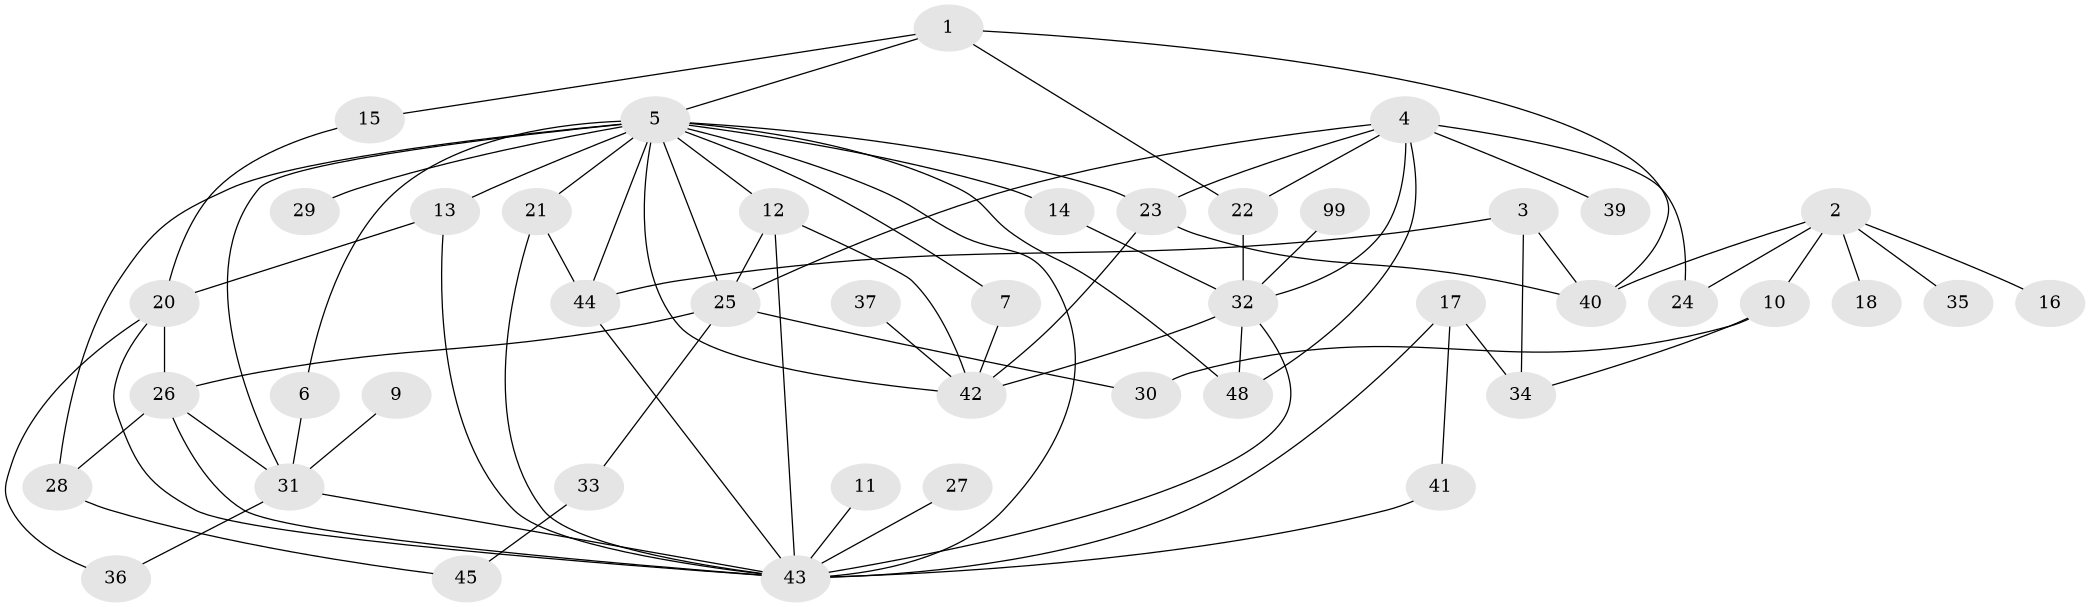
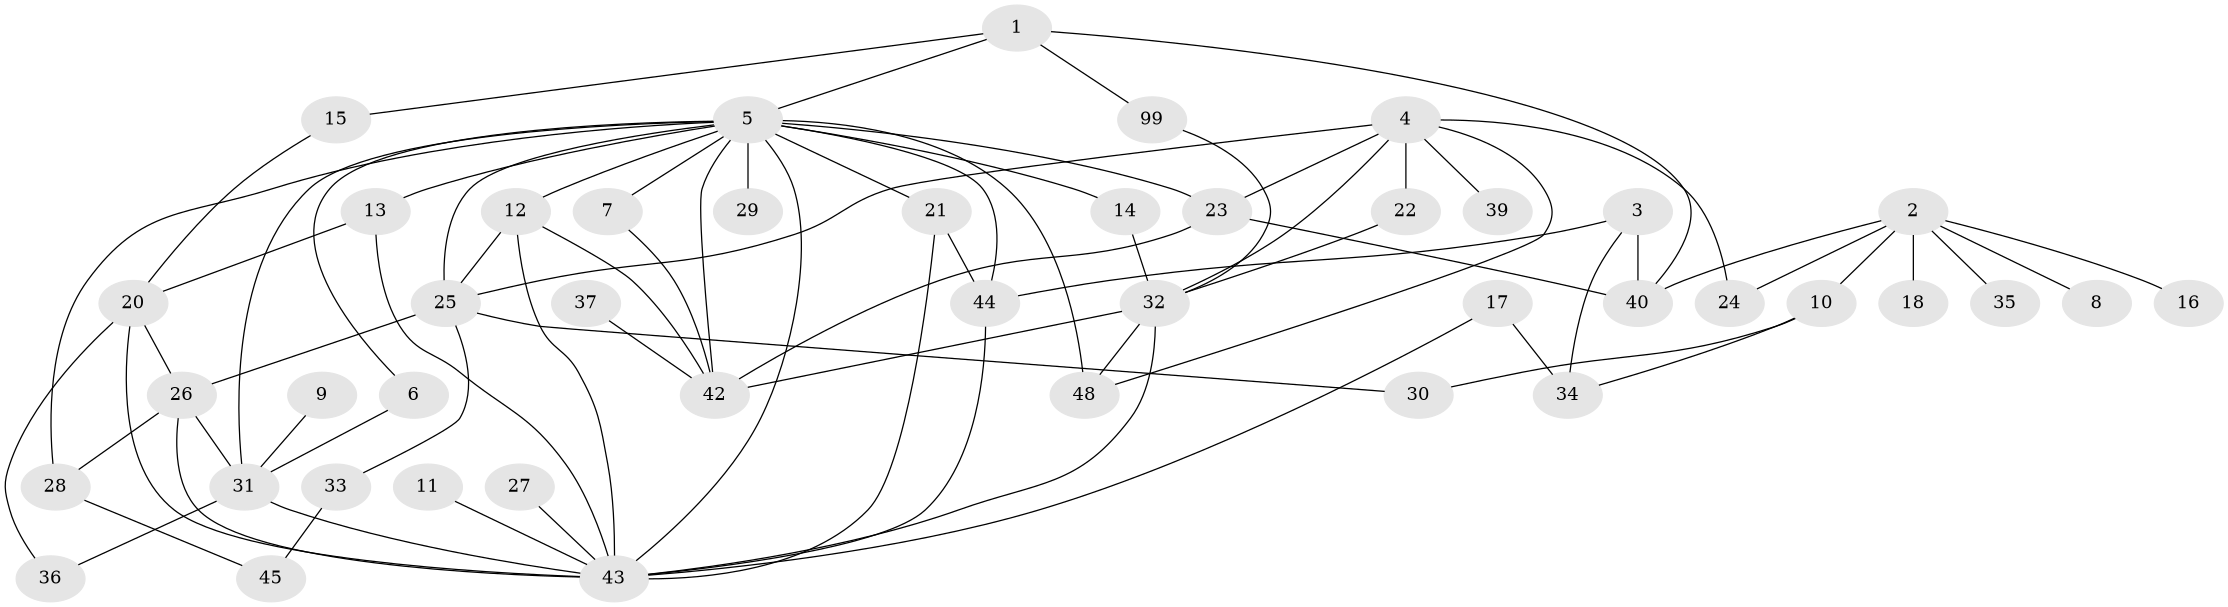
(1096, 120) -> (1085, 74)
none -> (2097, 303)
(1441, 487) -> none
